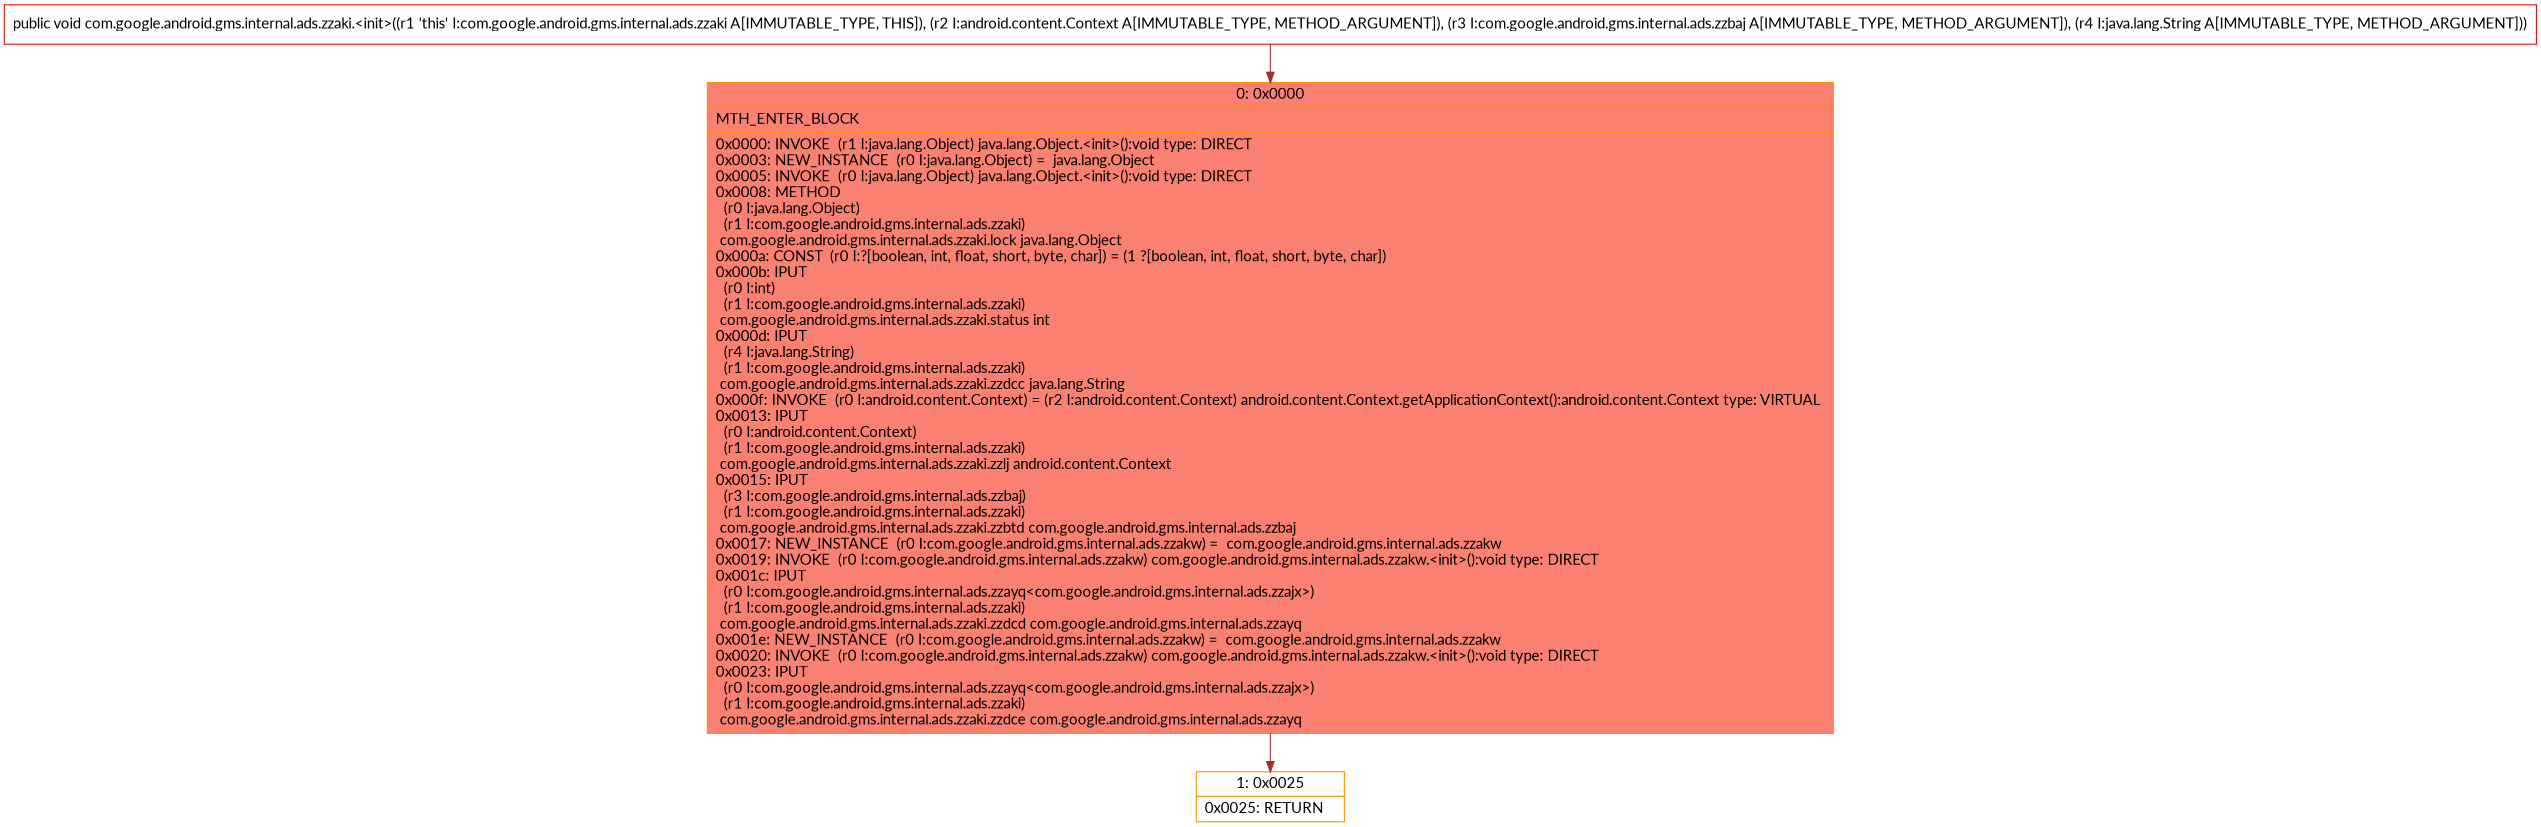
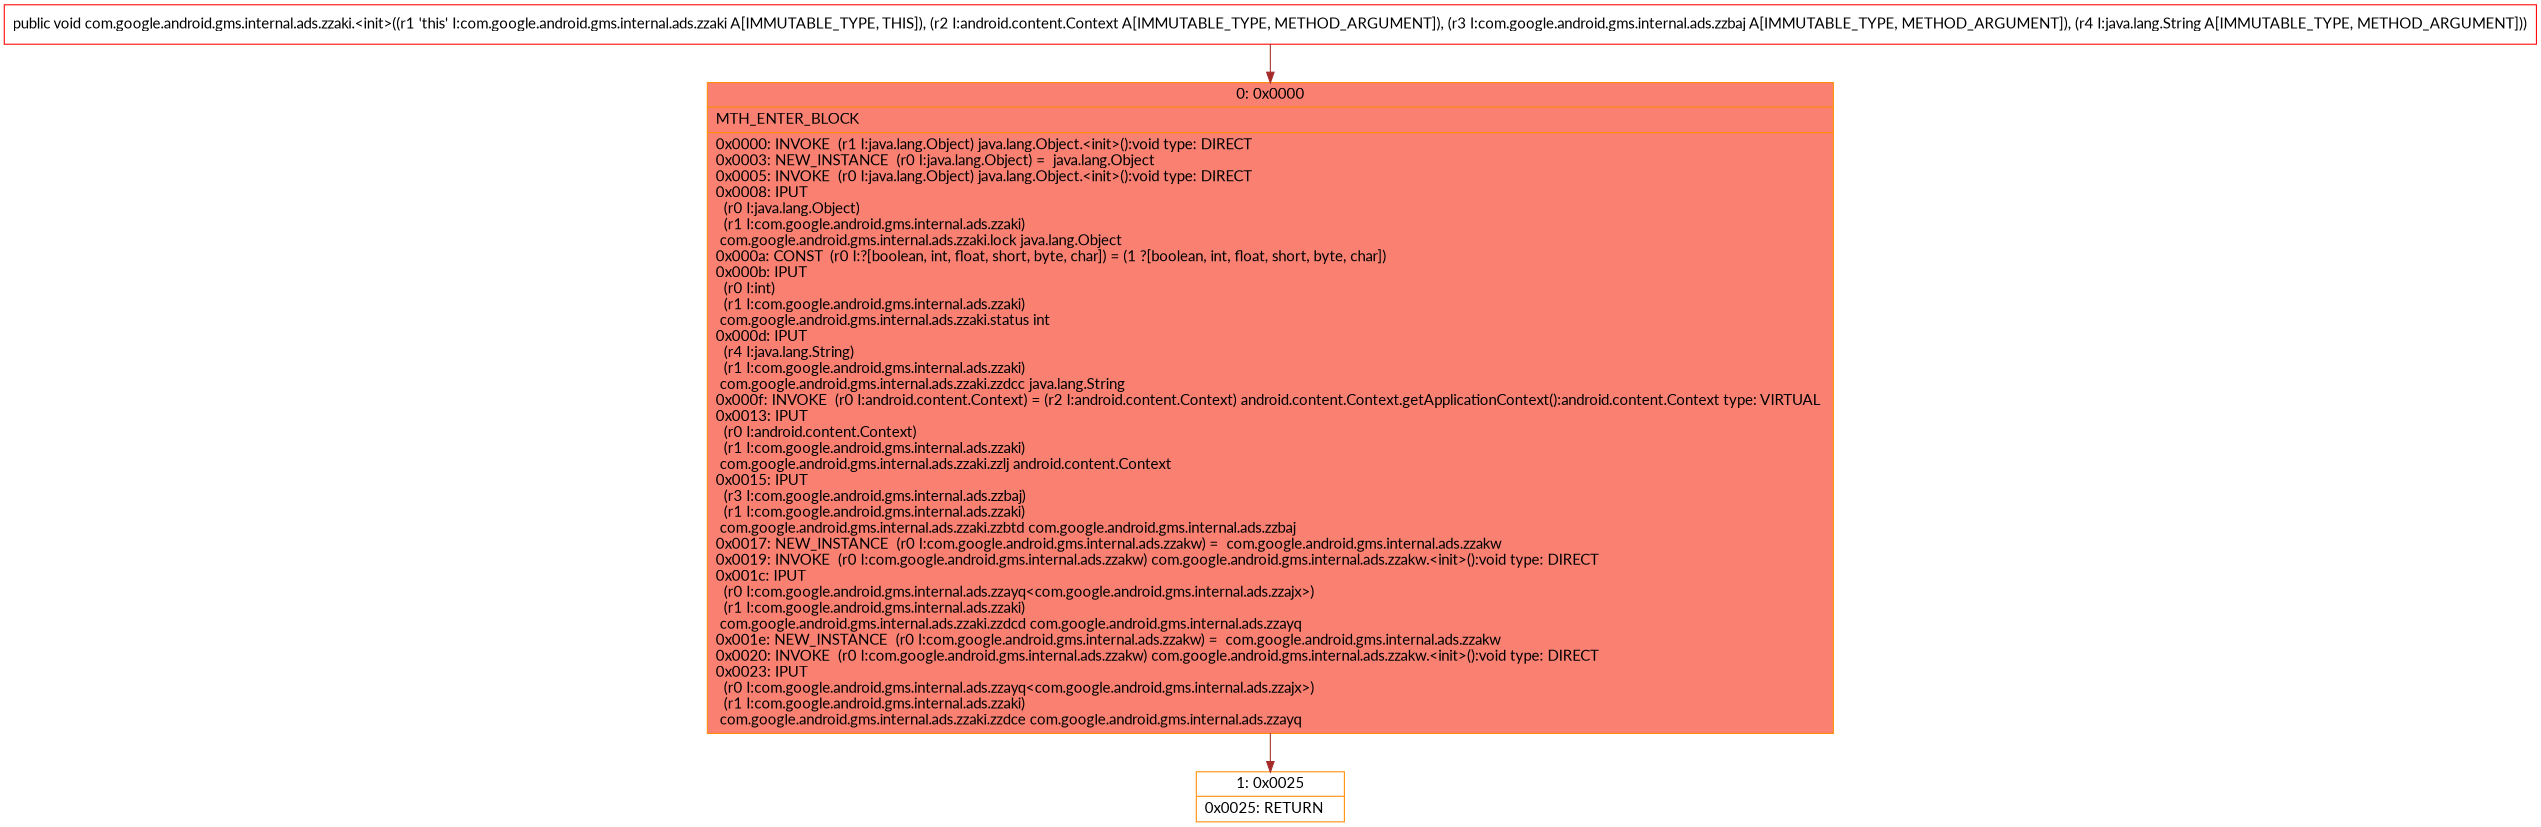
(782, 193) -> (766, 193)
